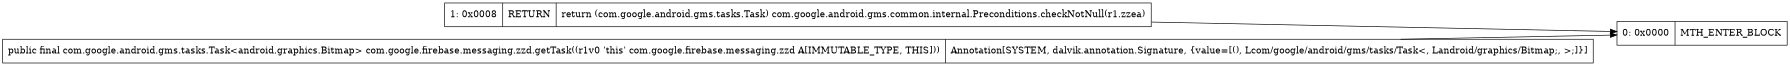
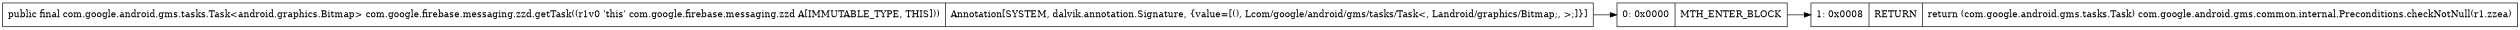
(1381, 27) -> (1796, 15)
